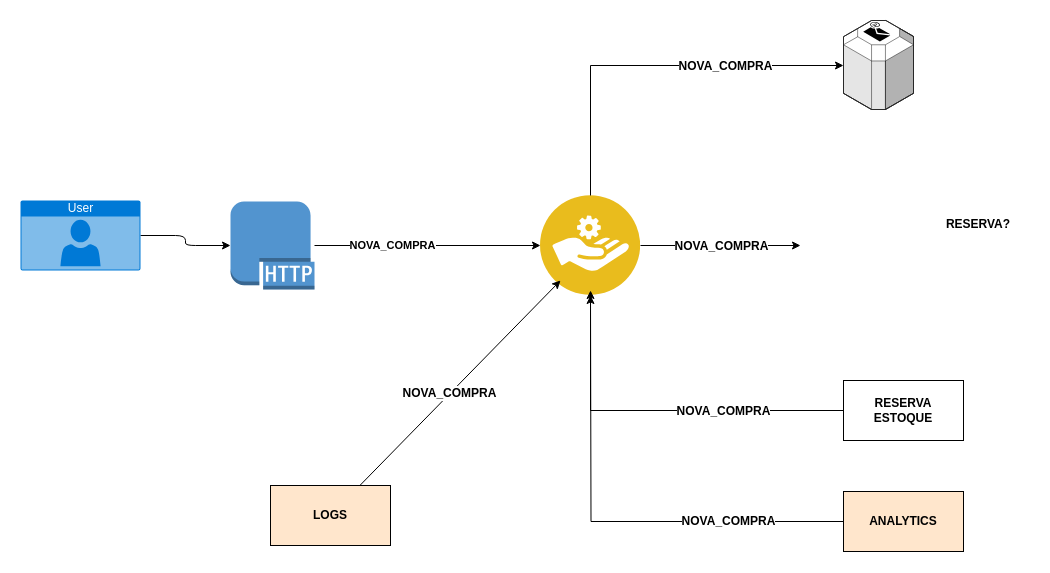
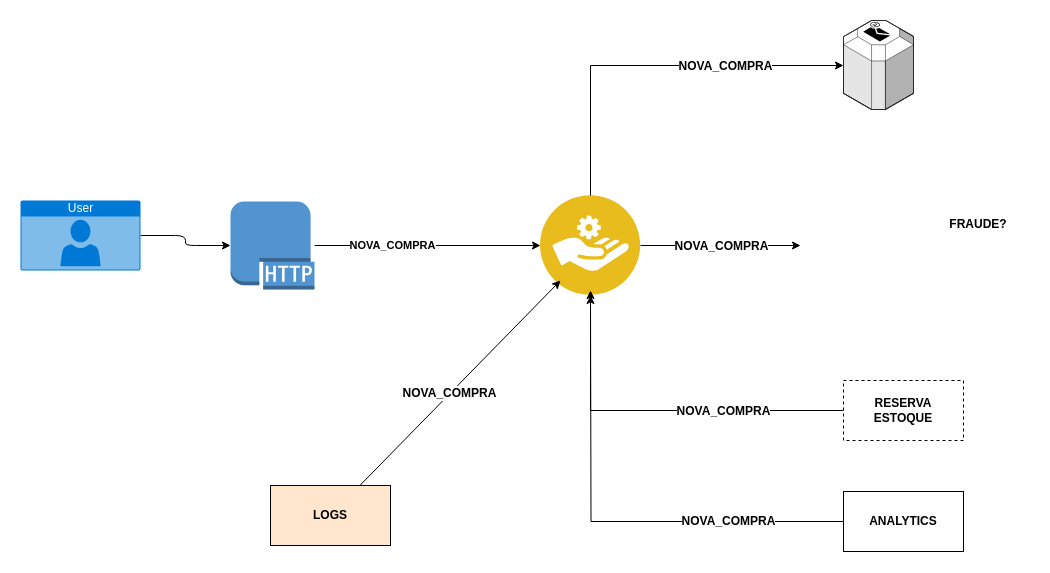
(979, 225) -> (979, 225)
(904, 411) -> (904, 411)
(904, 522) -> (904, 522)
